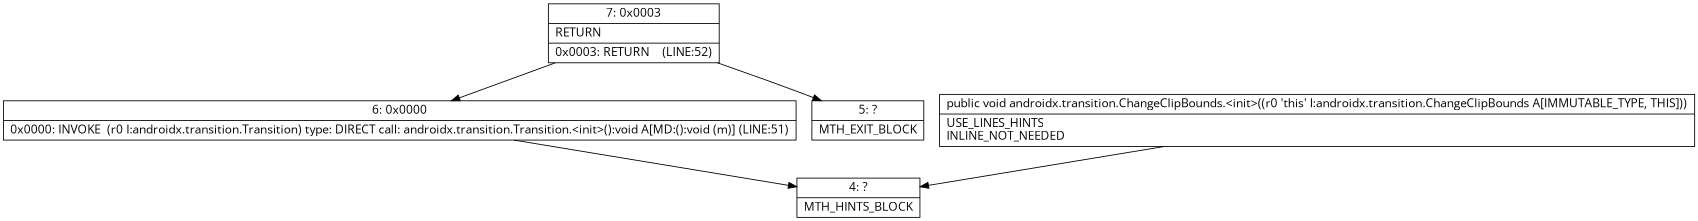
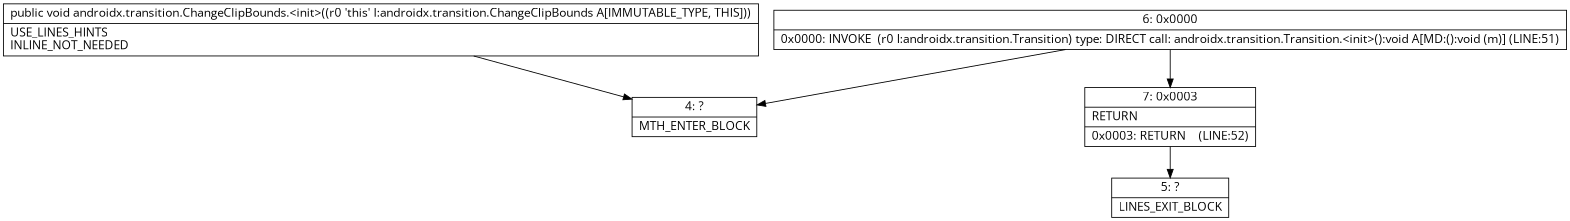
(507, 80) -> (1170, 64)
(868, 130) -> (1170, 207)
(858, 207) -> (694, 126)
